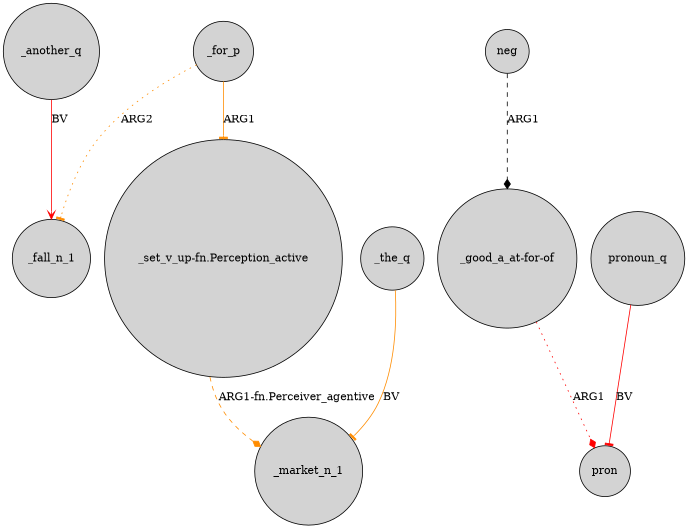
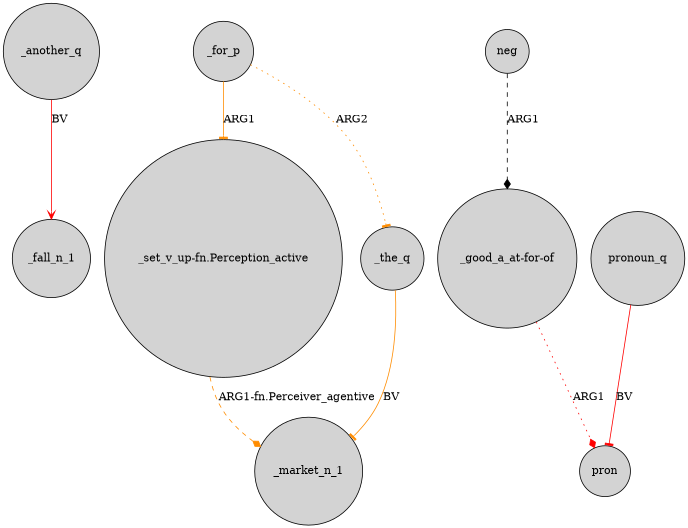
(111, 125) -> (339, 127)
